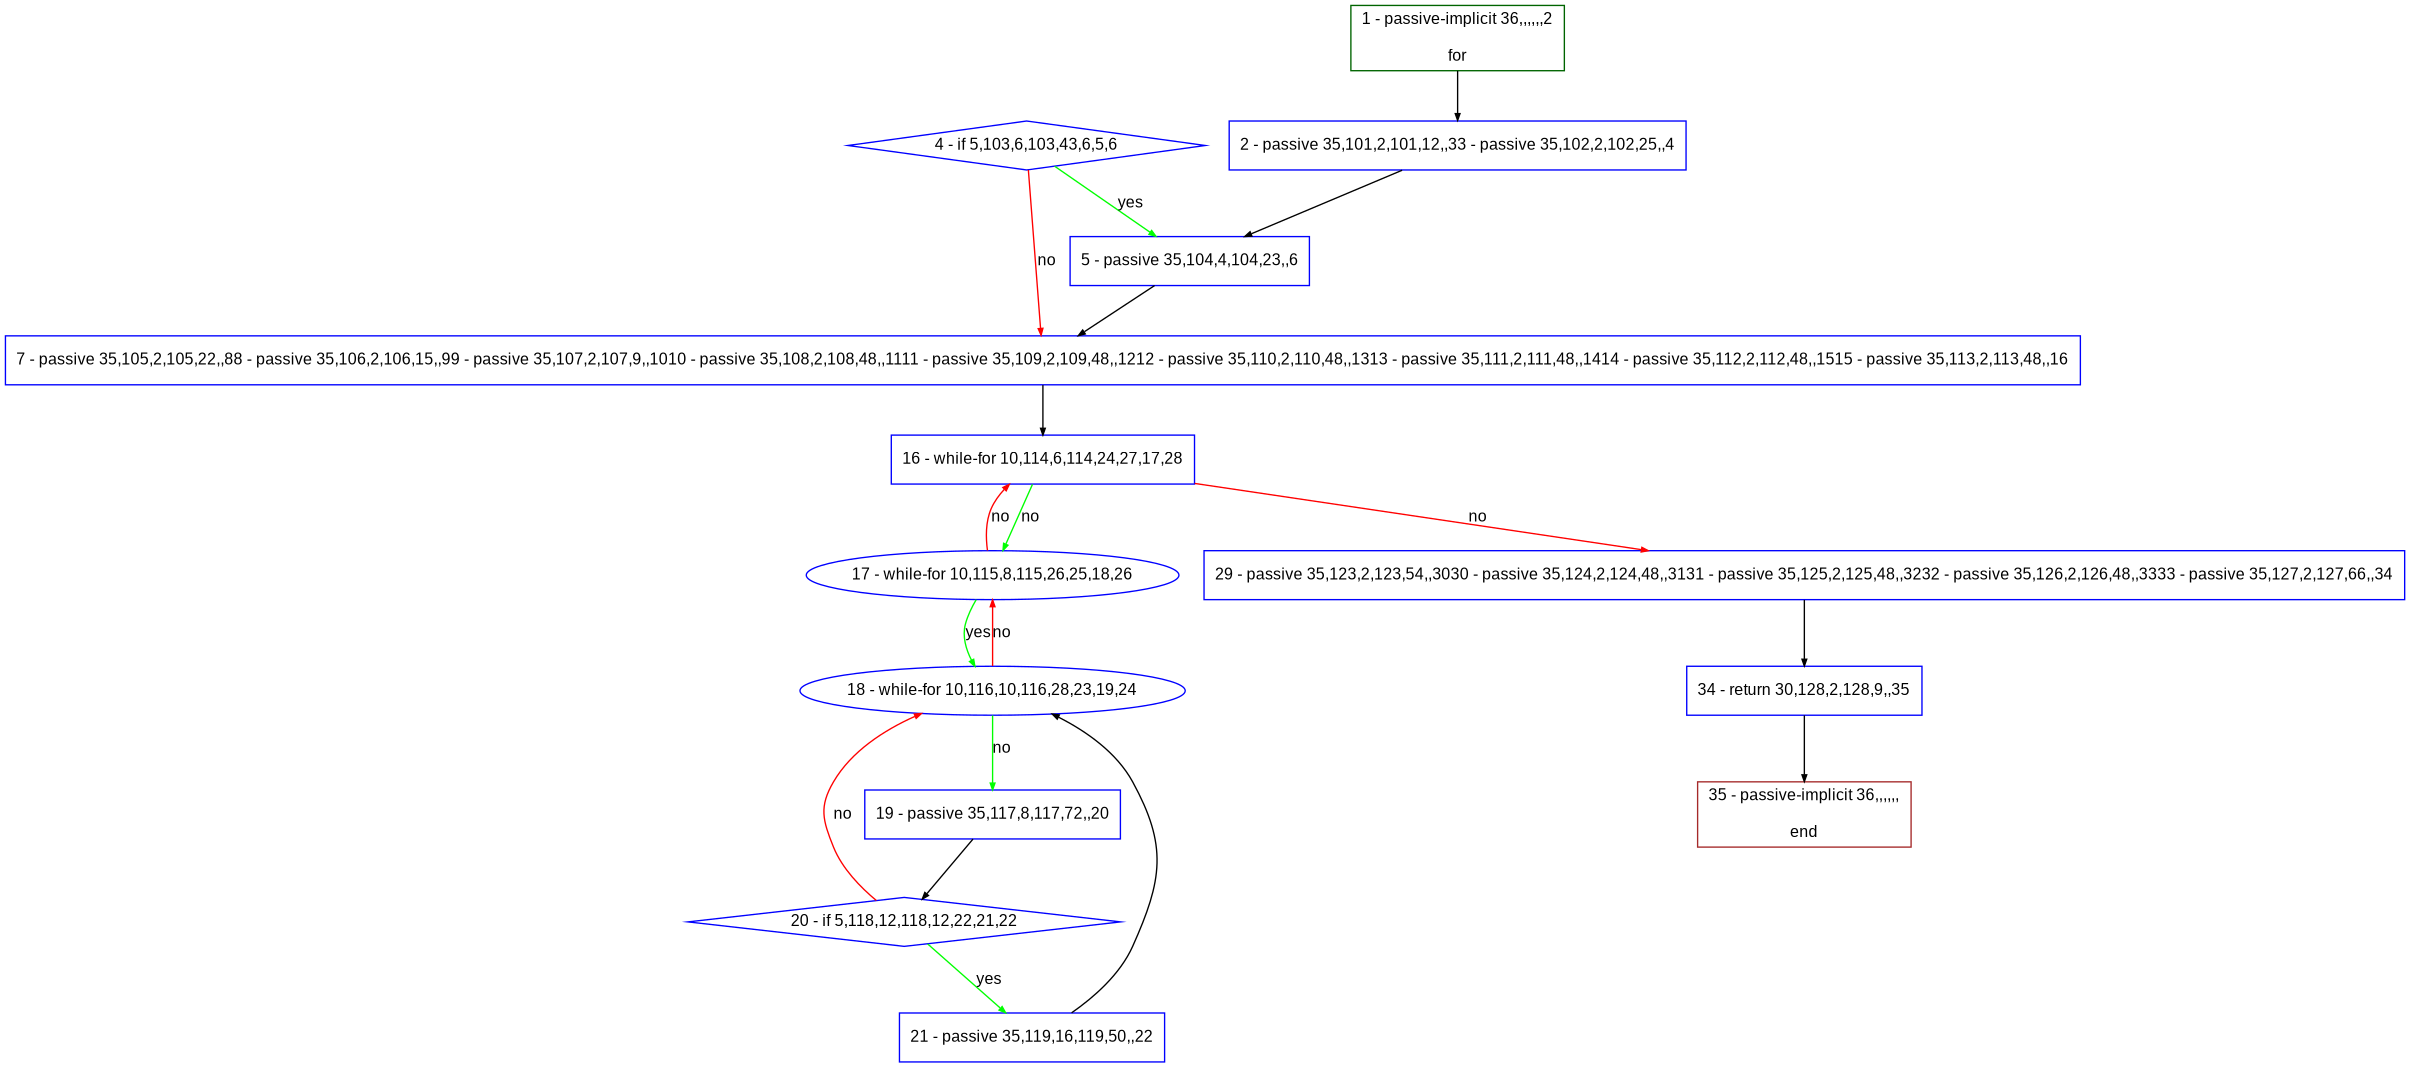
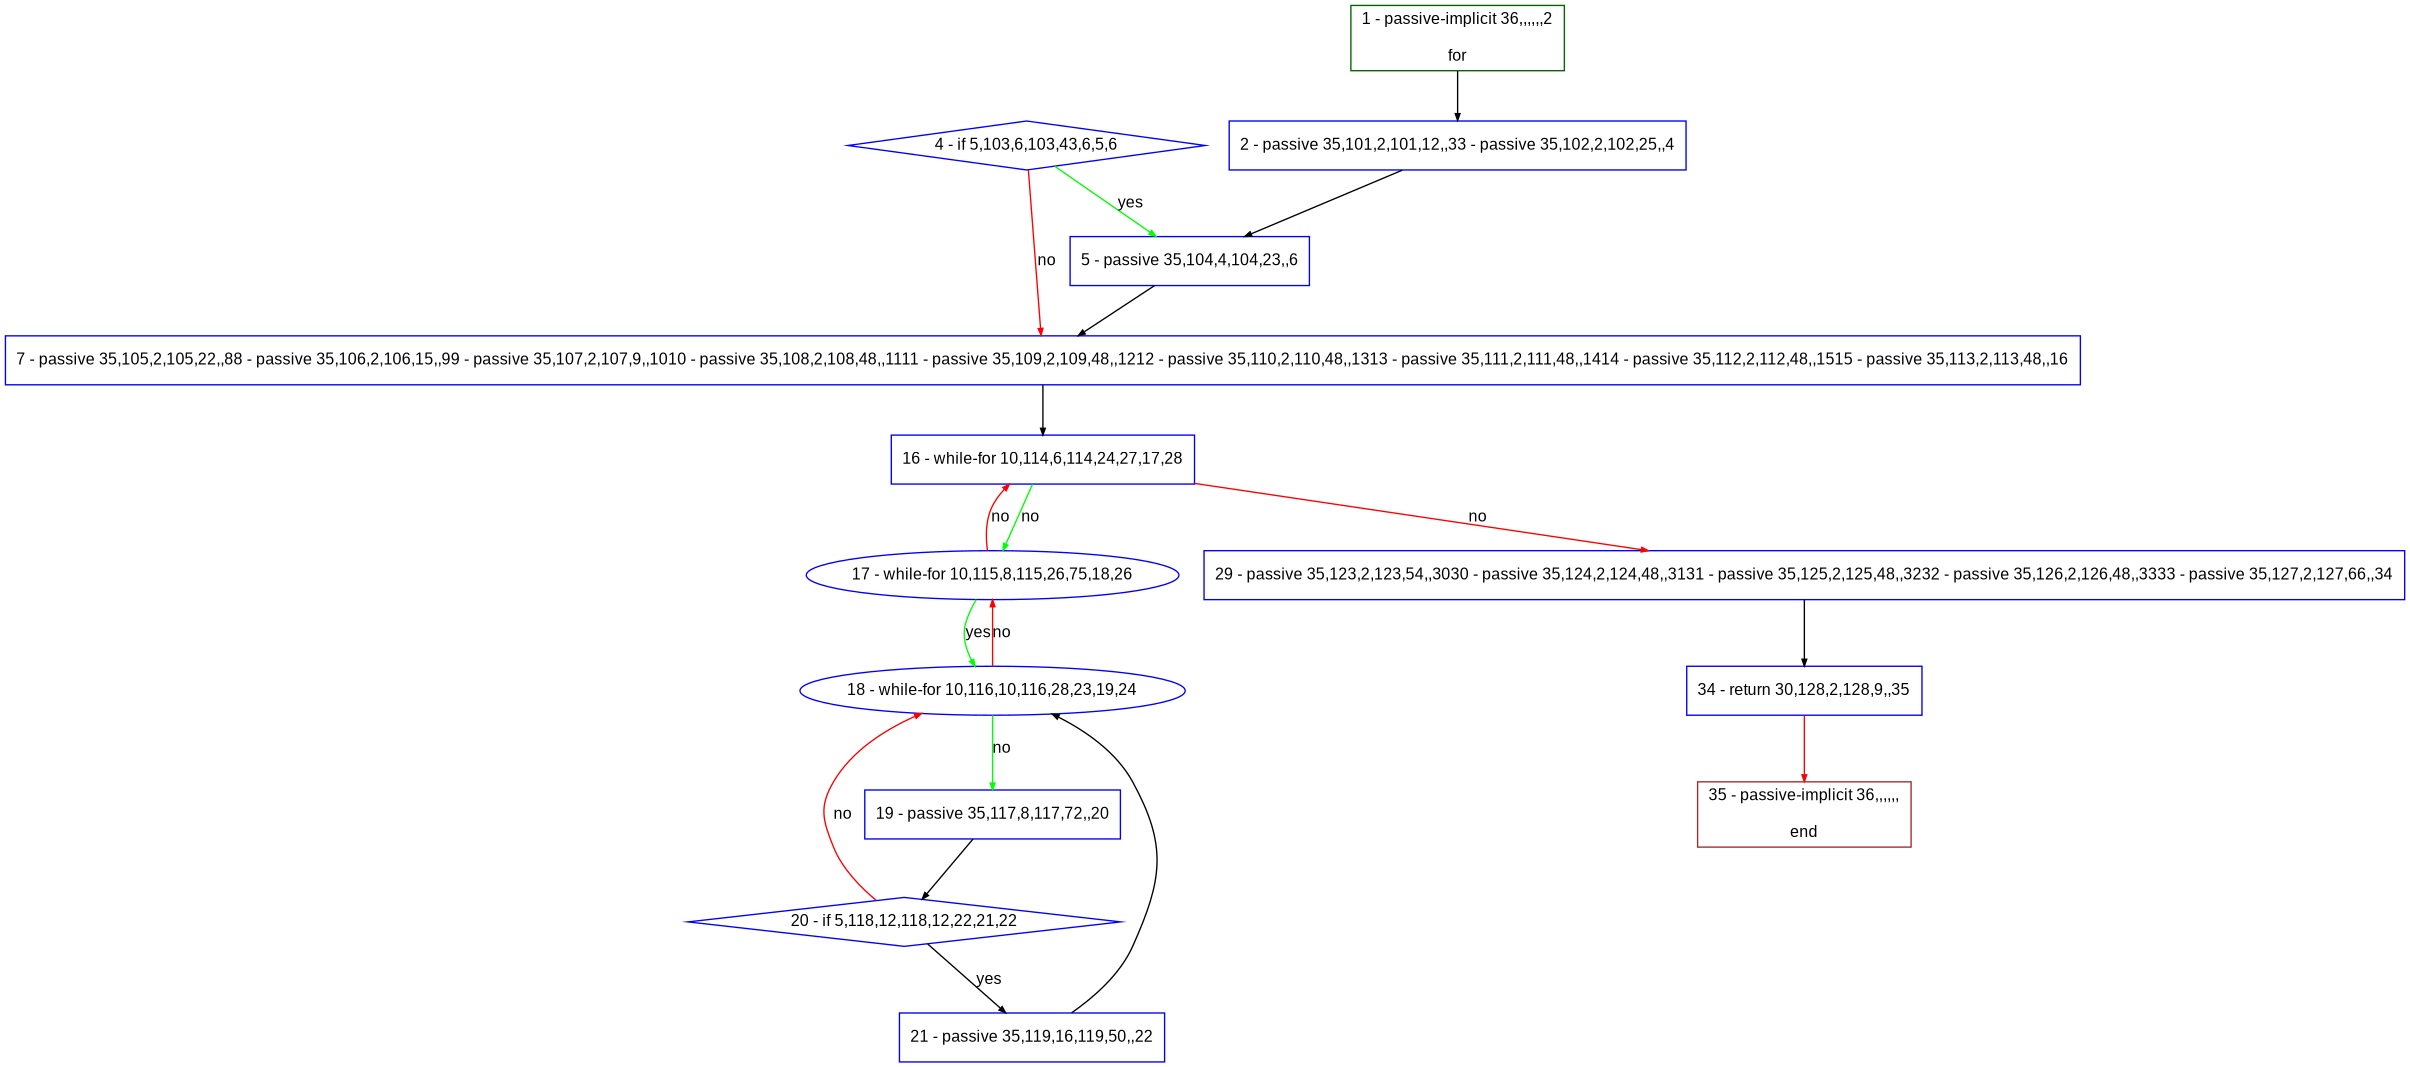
(993, 575) -> (993, 575)
(1804, 745) -> (1804, 745)
(964, 976) -> (964, 976)
